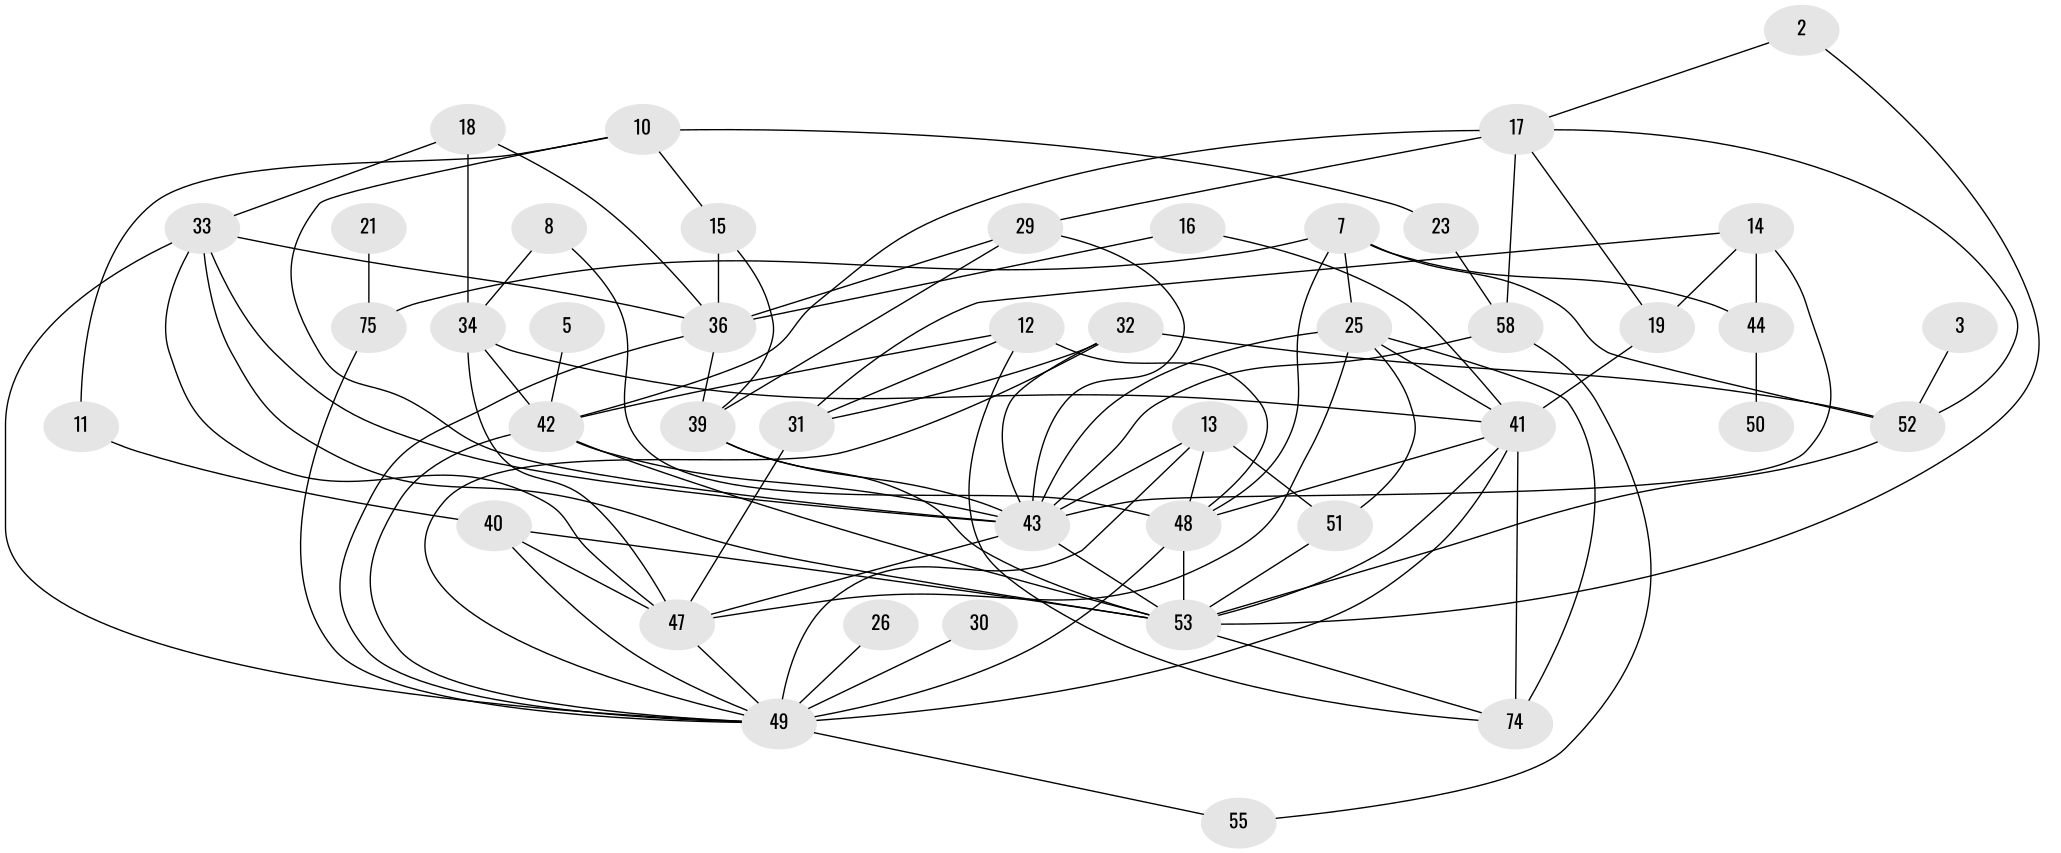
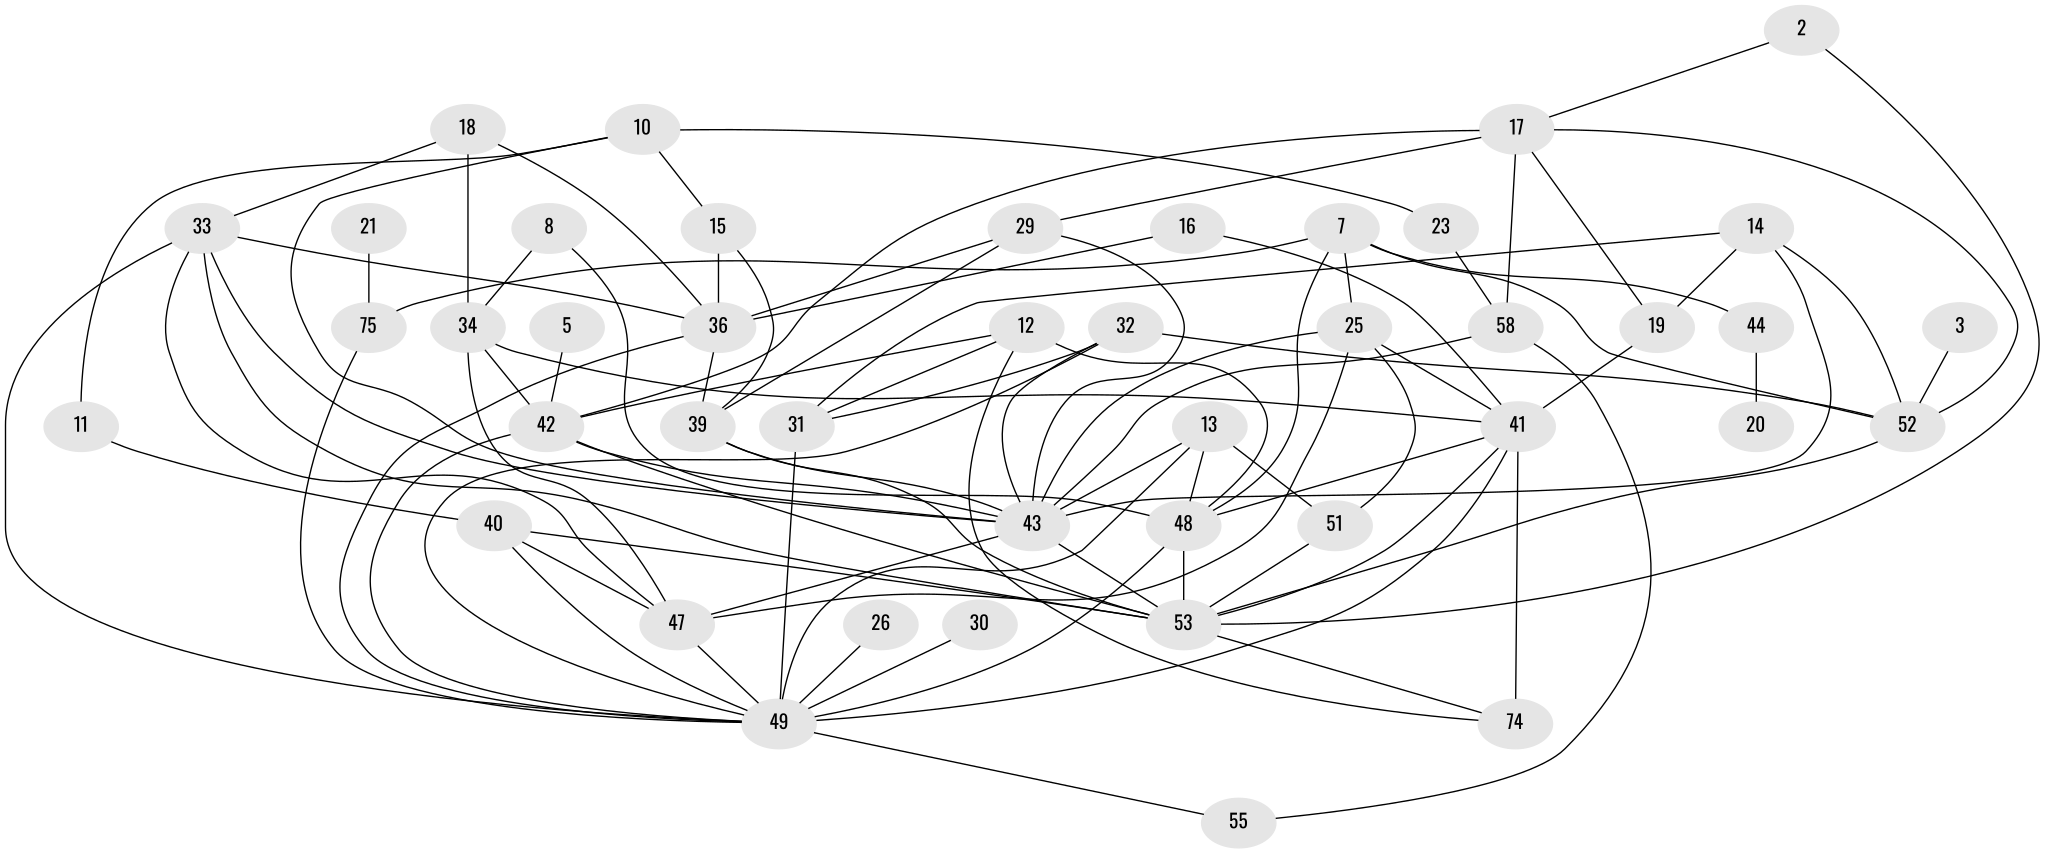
(1756, 278) -> (1858, 312)
(1756, 427) -> (1756, 427)
(1591, 460) -> none
(737, 526) -> (787, 576)
